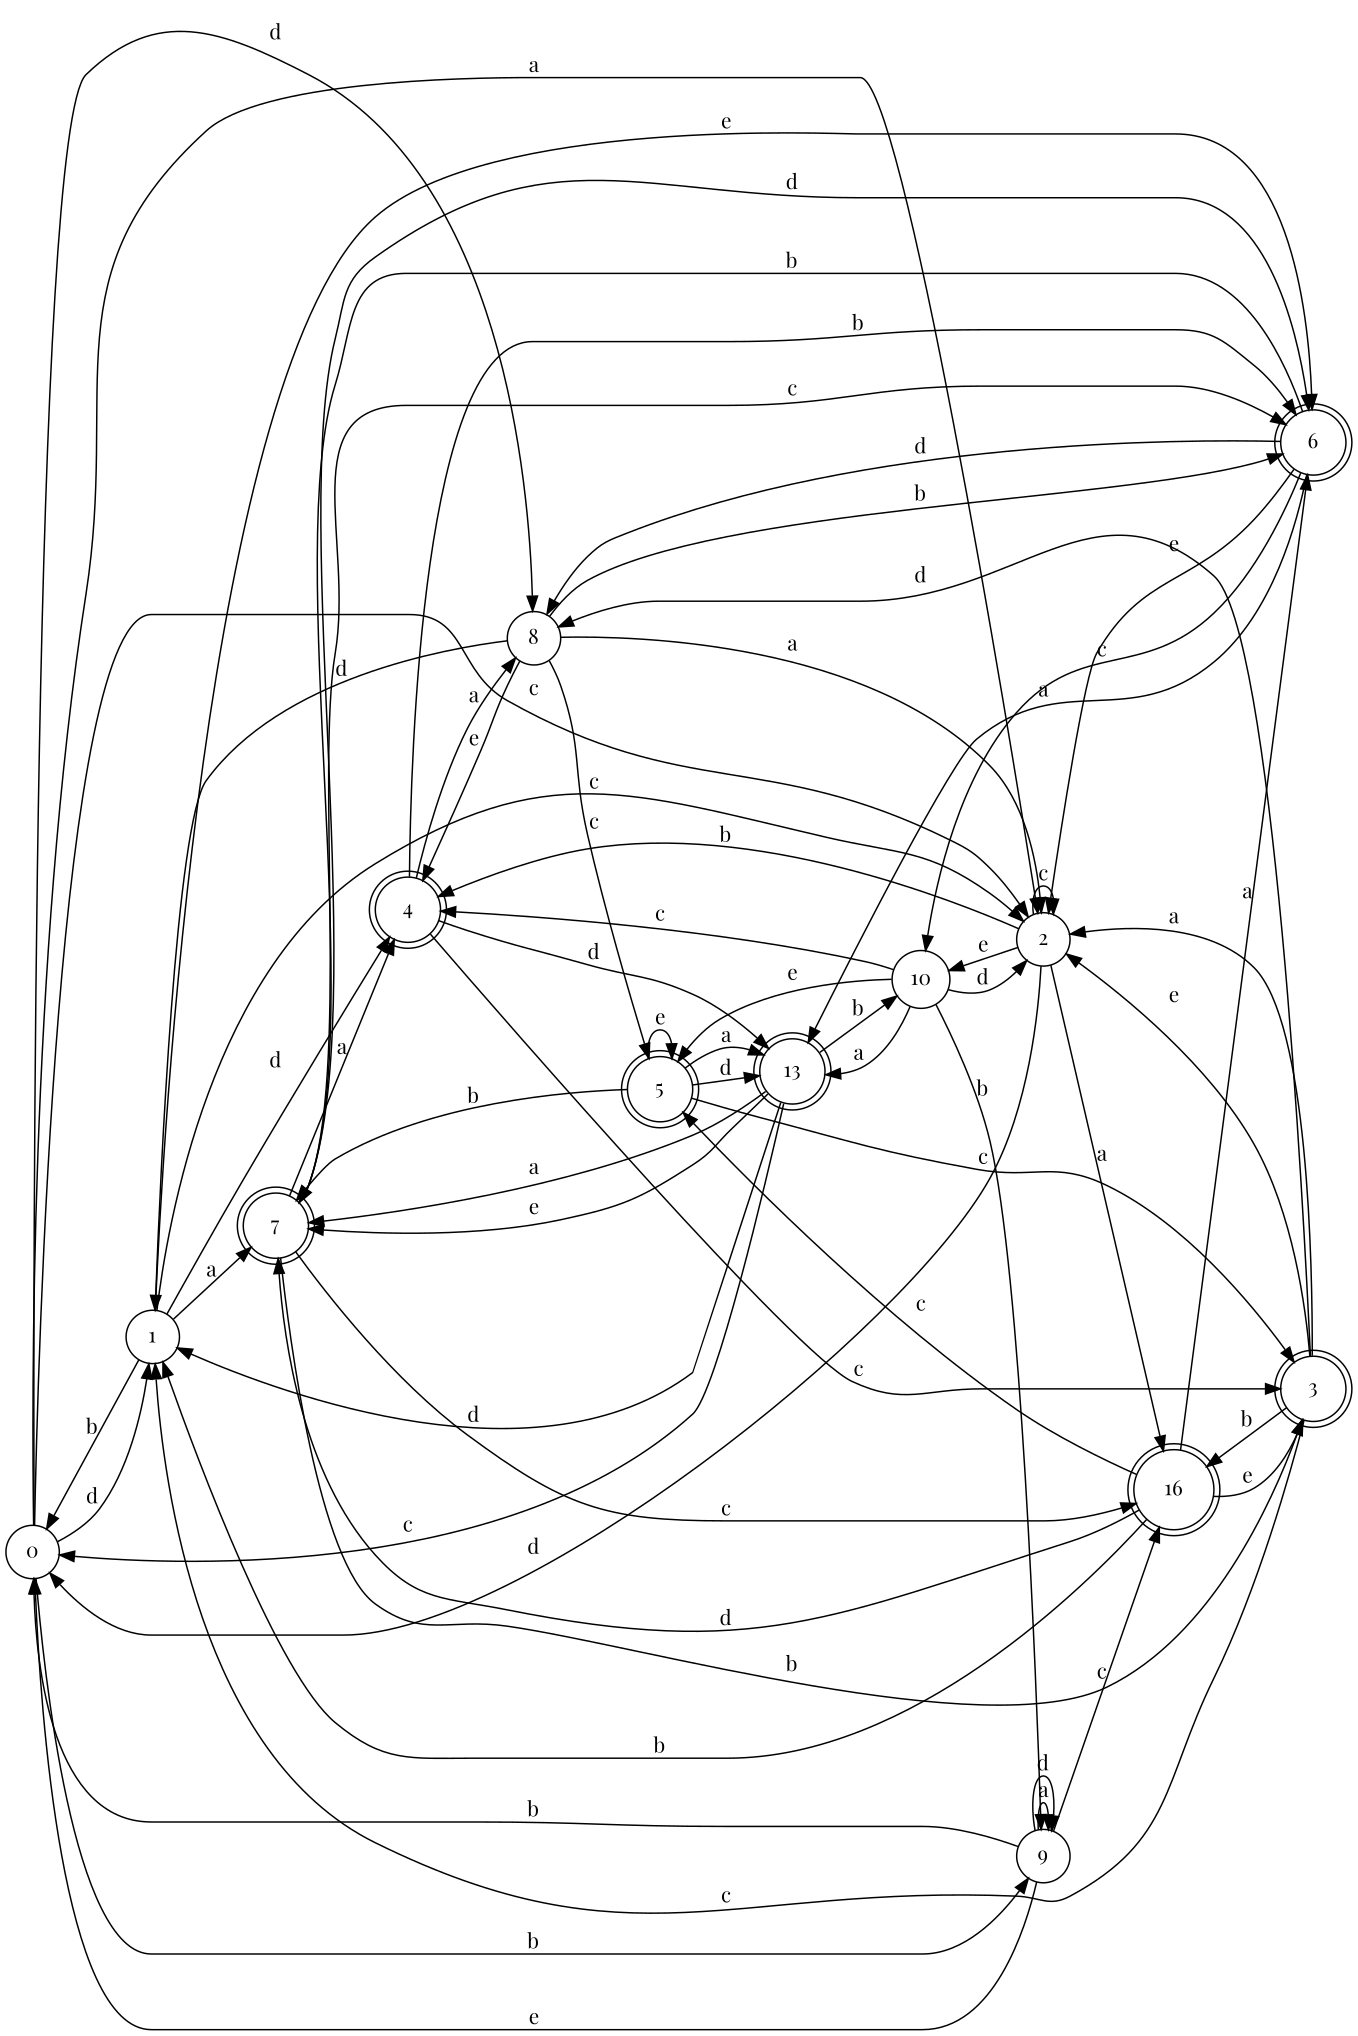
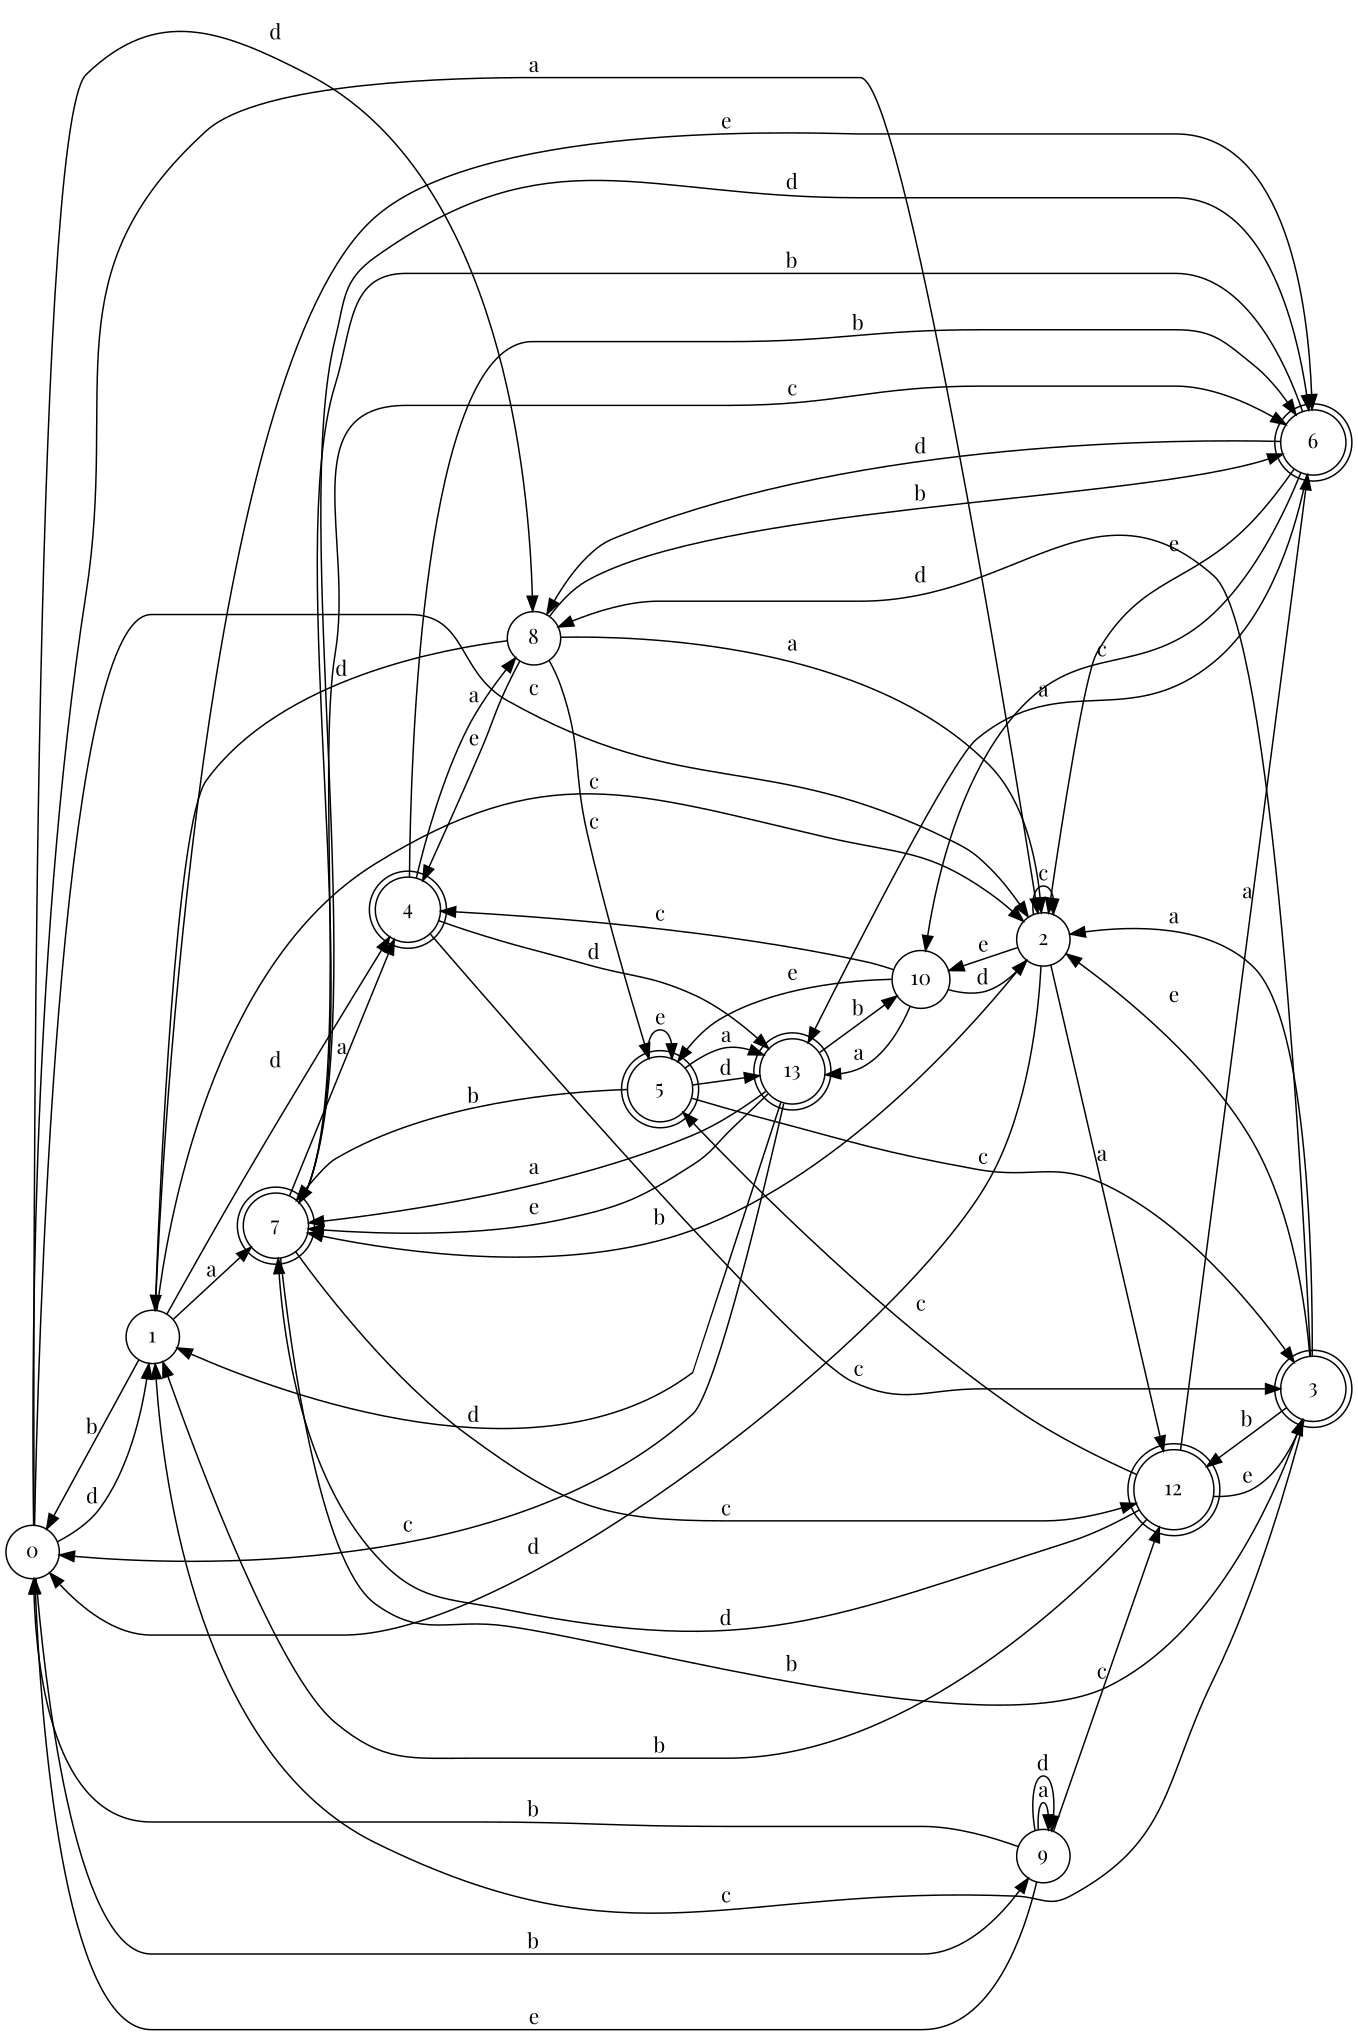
(738, 849) -> (720, 1218)
(1022, 1424) -> none
(1174, 1490) -> (1174, 1490)
